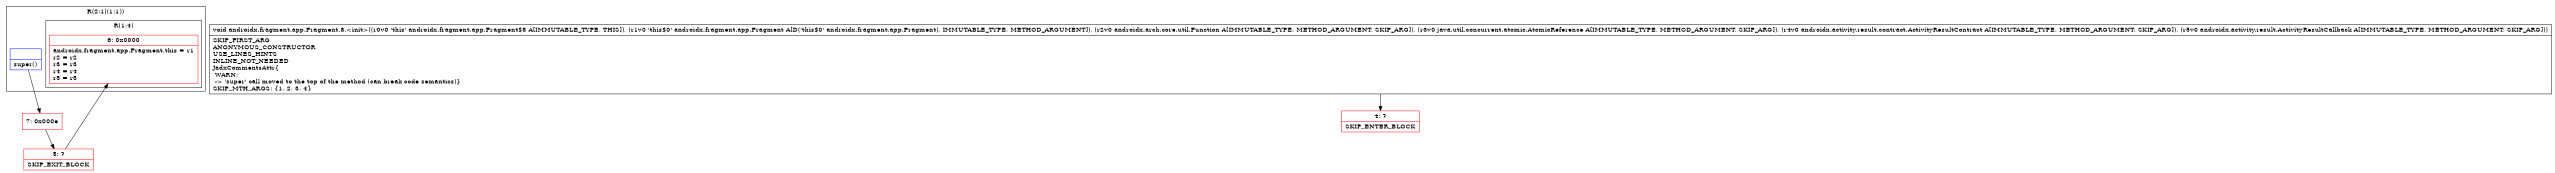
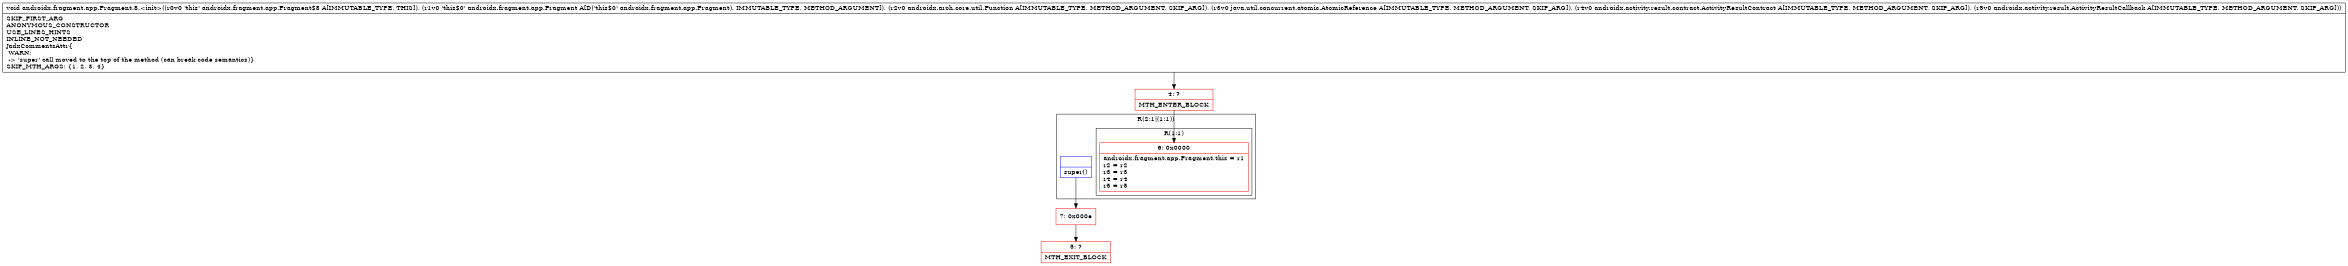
(124, 26) -> (1174, 134)
(85, 118) -> (1174, 124)
(1380, 126) -> (1174, 105)
(59, 165) -> (1076, 257)
